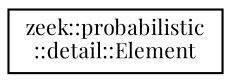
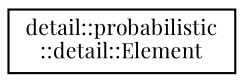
(116, 41) -> (122, 41)
